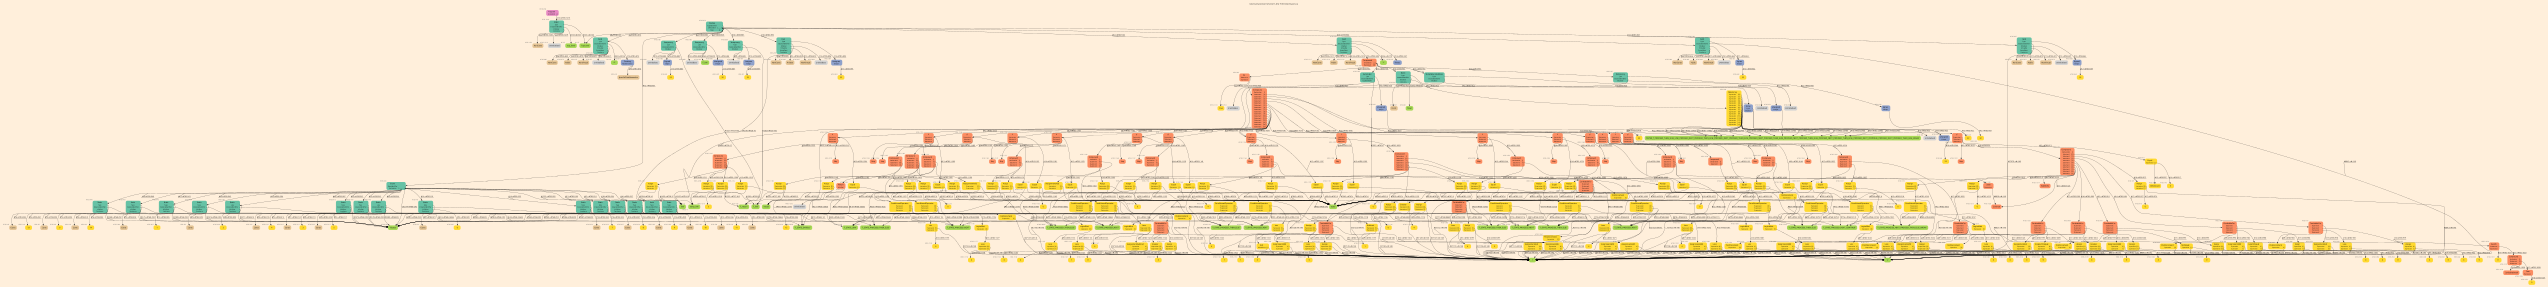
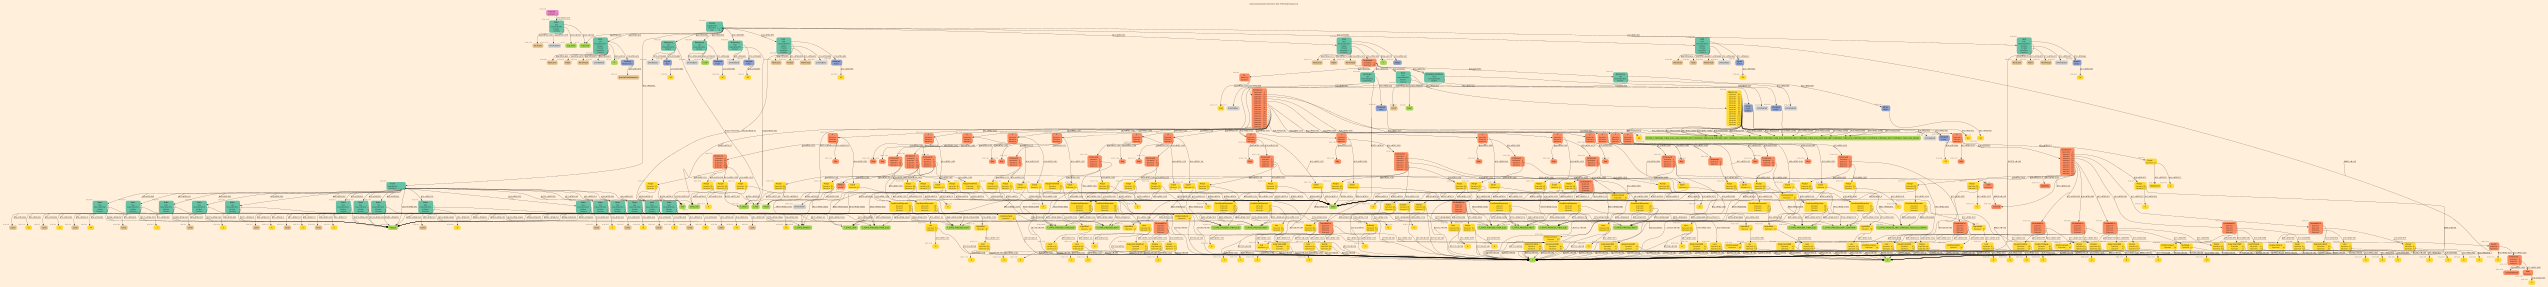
(1398, 254) -> (1335, 234)
